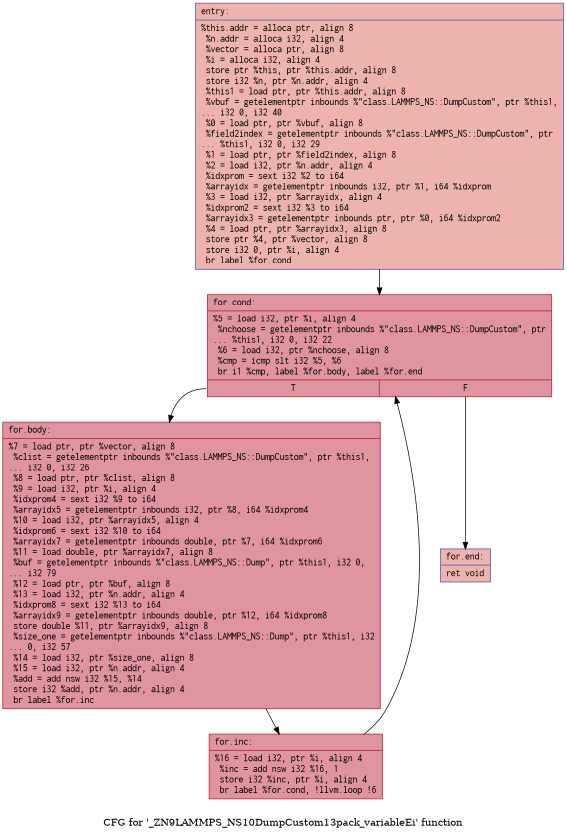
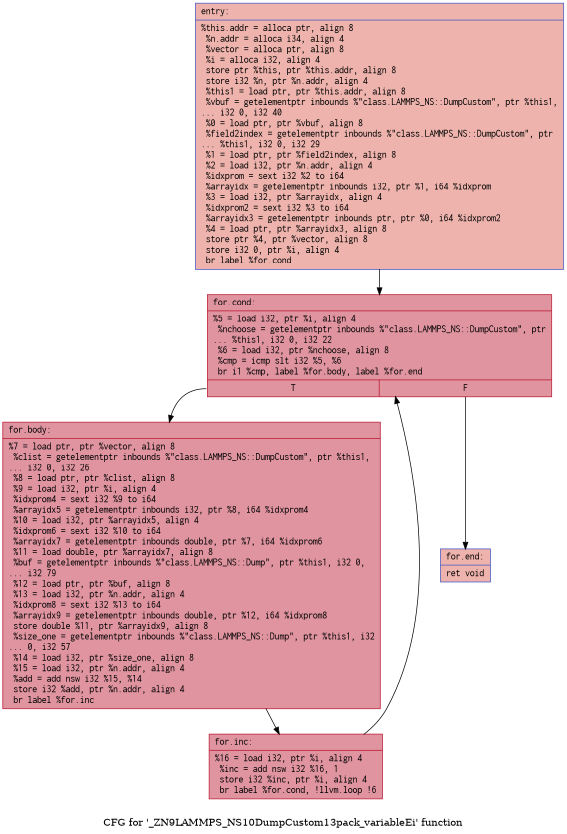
(273, 39) -> (273, 39)
